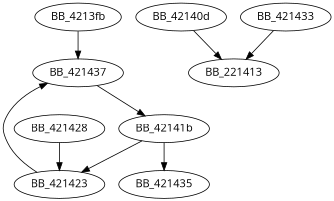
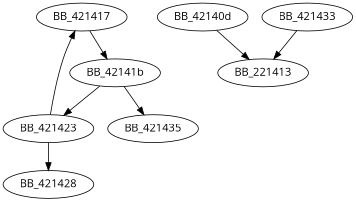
(78, 17) -> none
(78, 73) -> (82, 17)
(59, 153) -> (48, 153)
